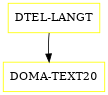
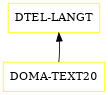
(49, 43) -> (59, 52)
